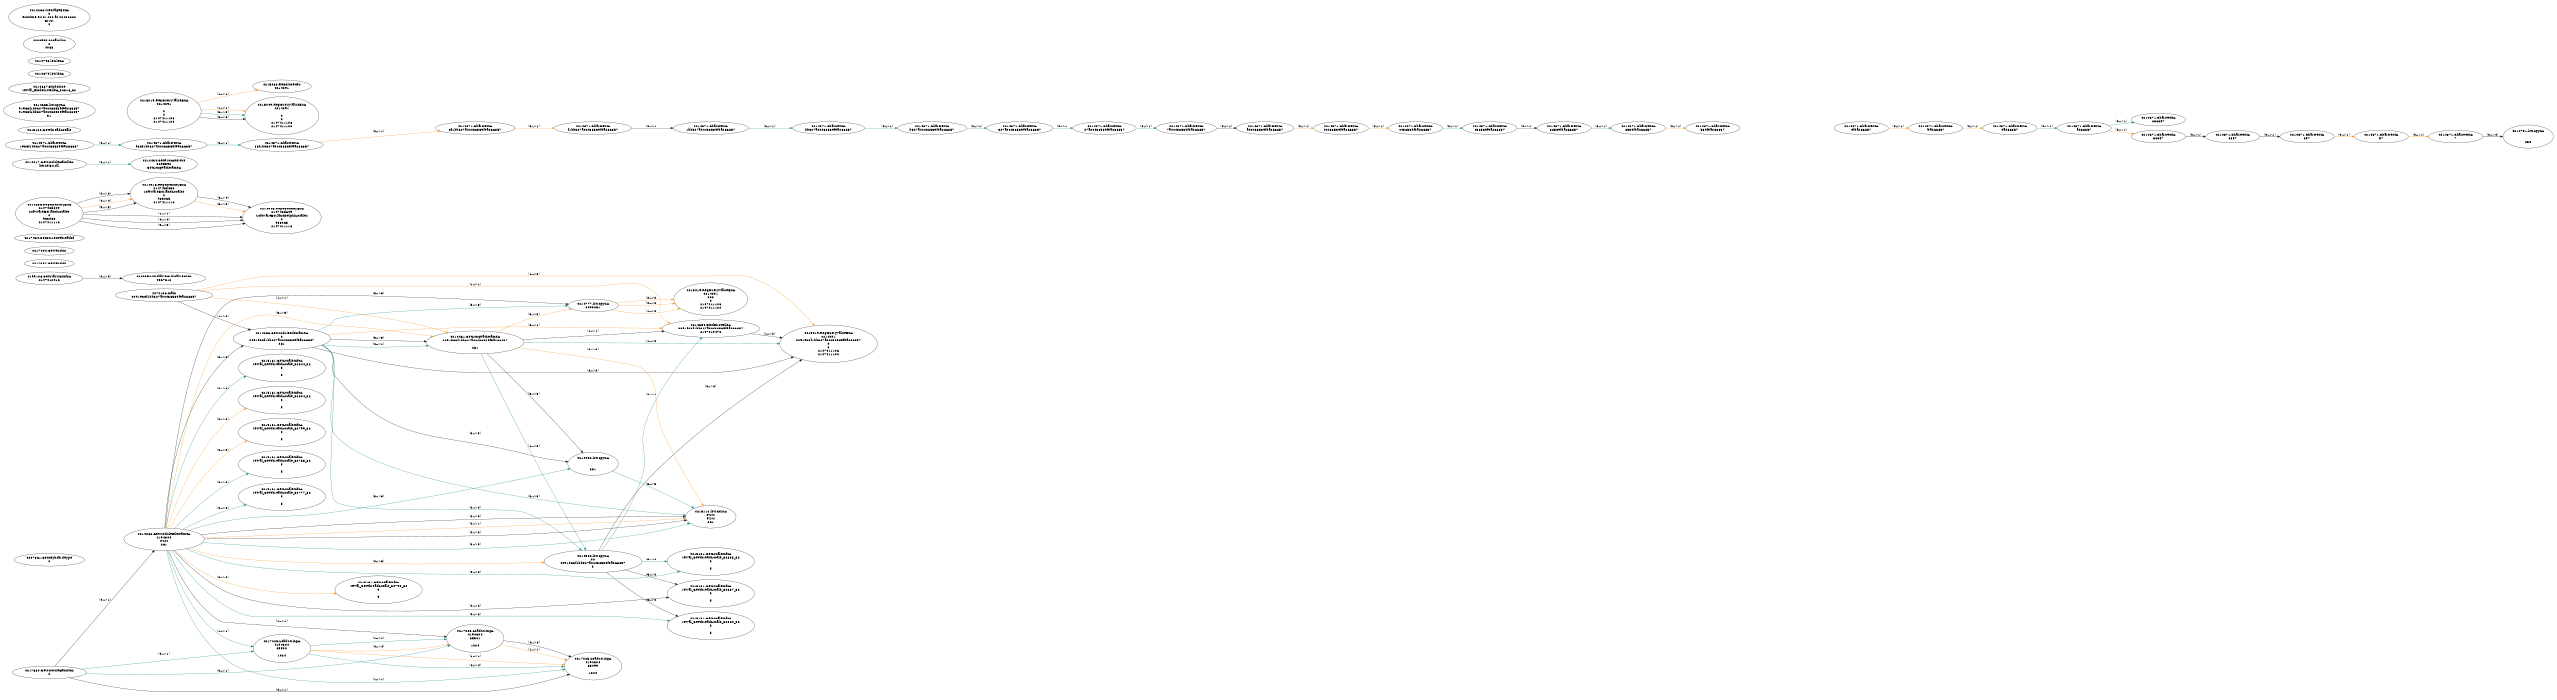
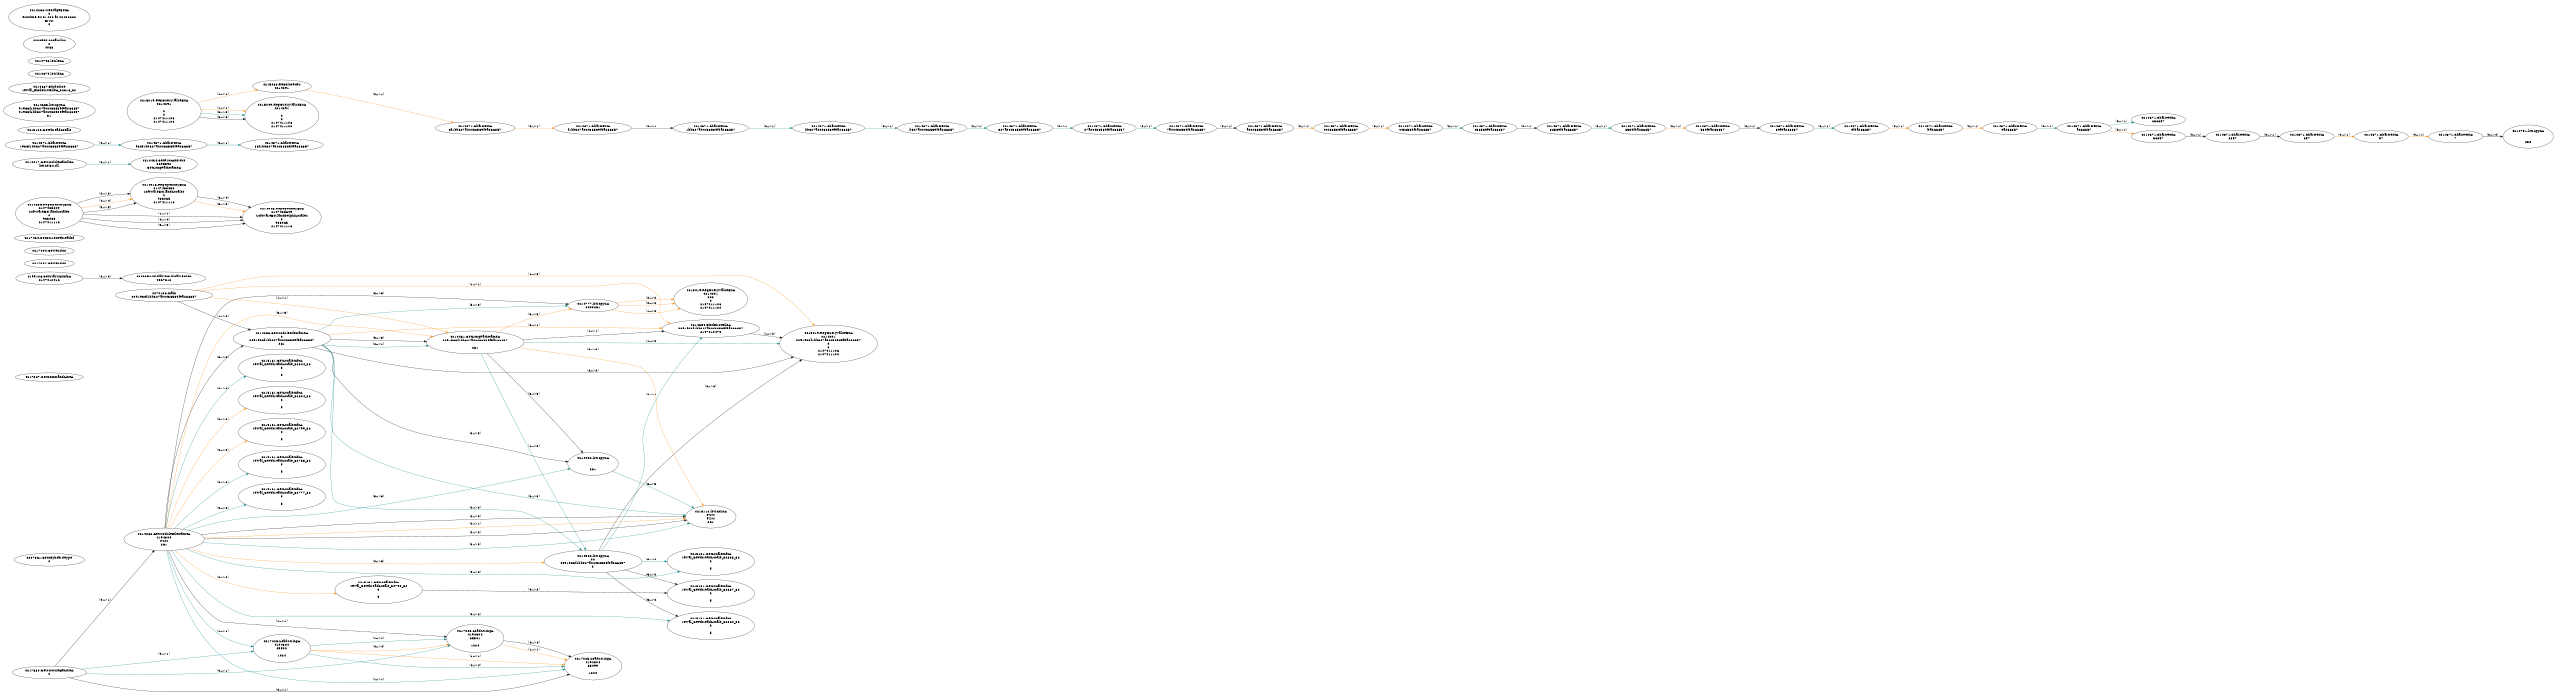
none -> (1787, 128)
(378, 137) -> (379, 105)
none -> (49, 377)
(412, 611) -> (544, 592)
